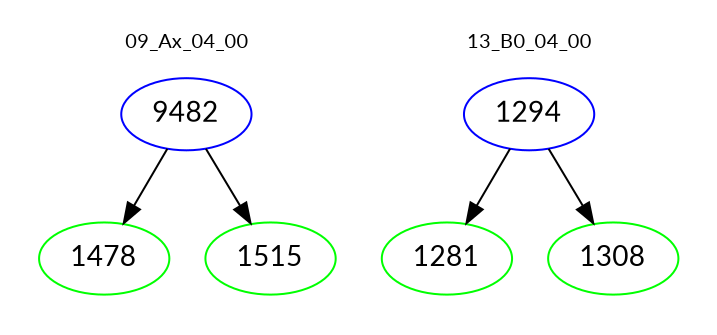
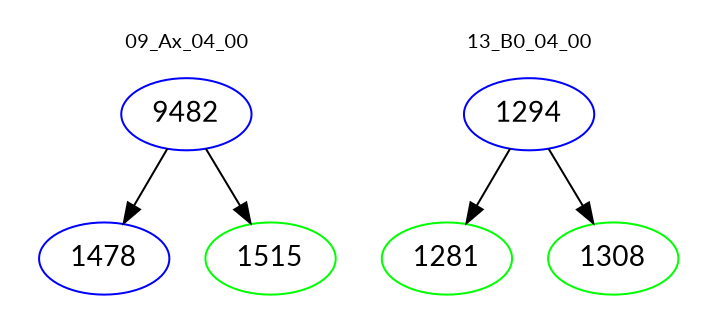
(104, 259) -> (104, 259)
